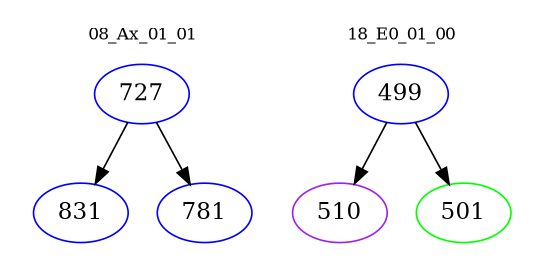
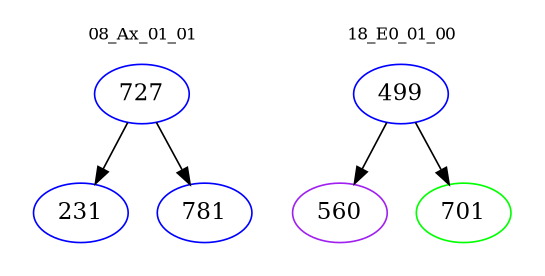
(81, 213) -> (81, 213)
(340, 213) -> (340, 213)
(464, 213) -> (464, 213)
